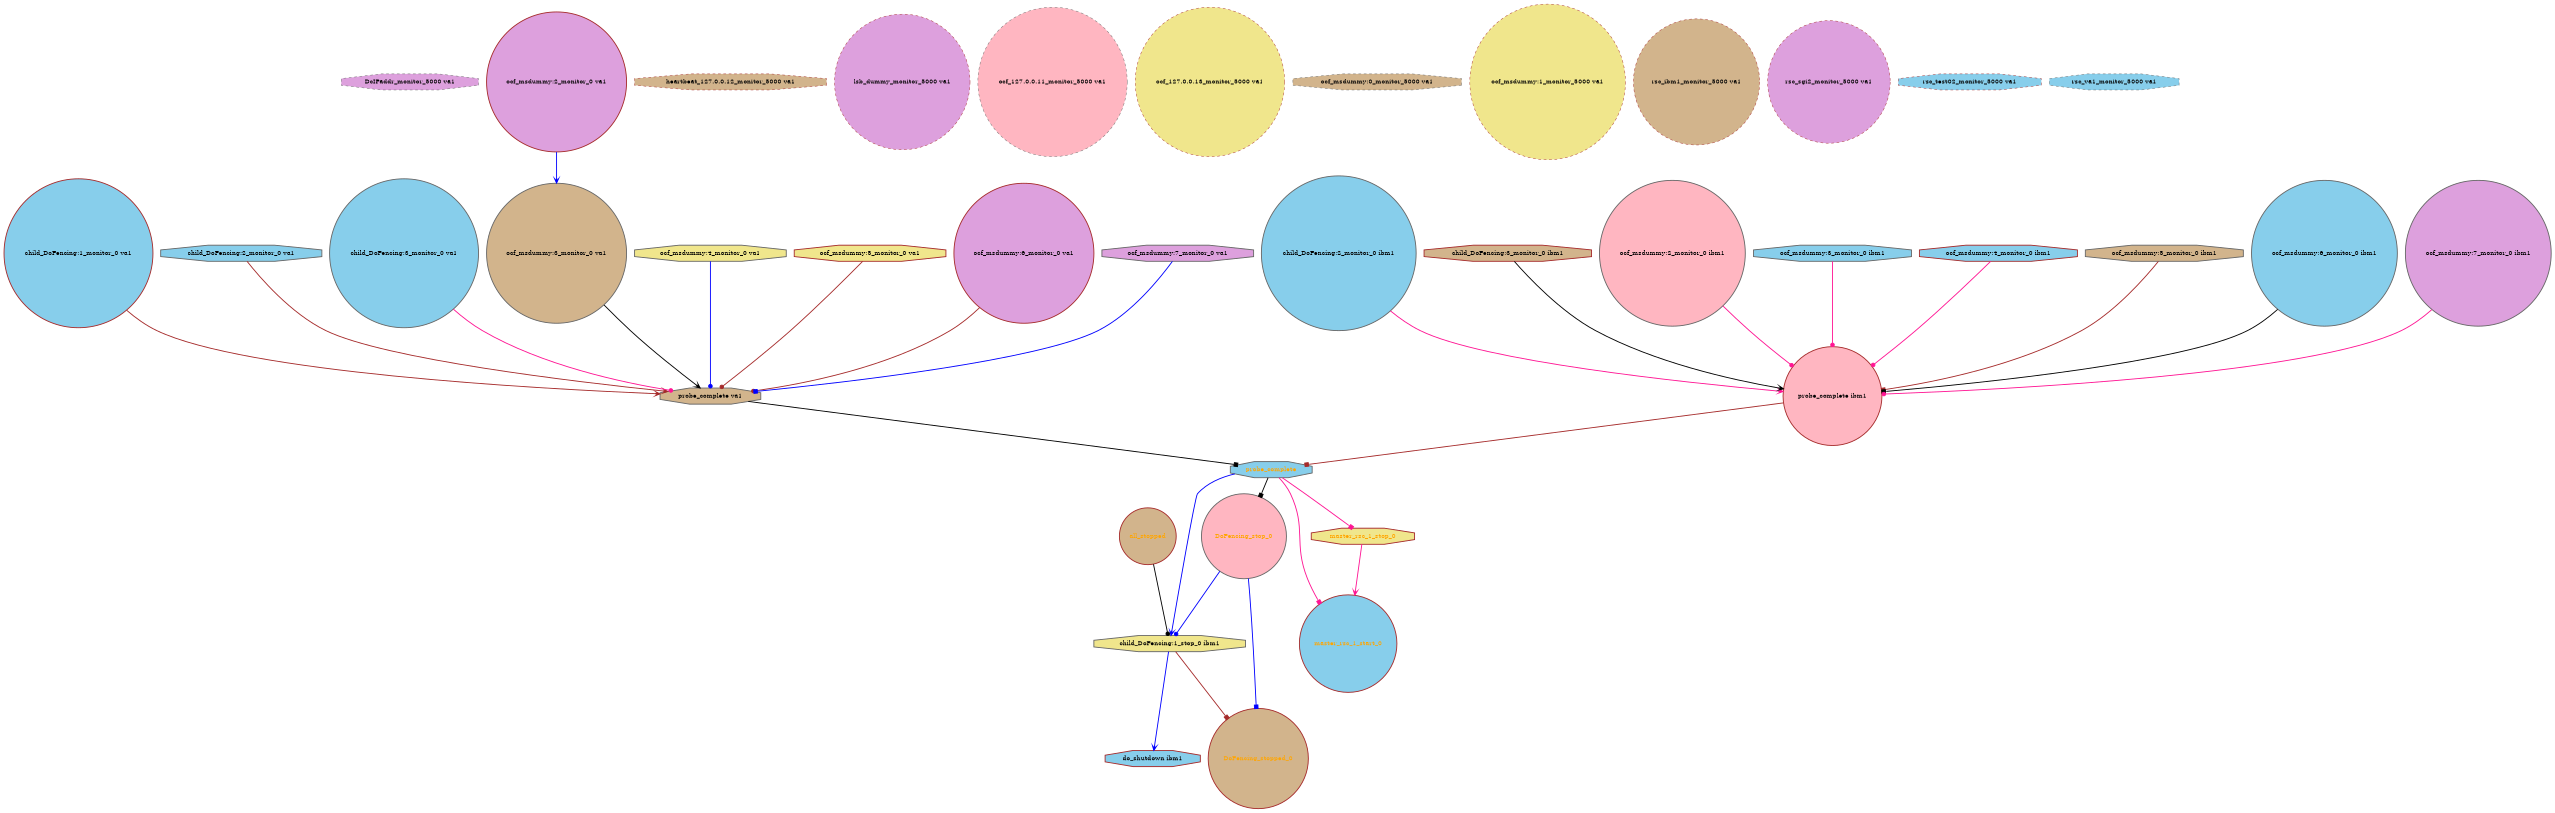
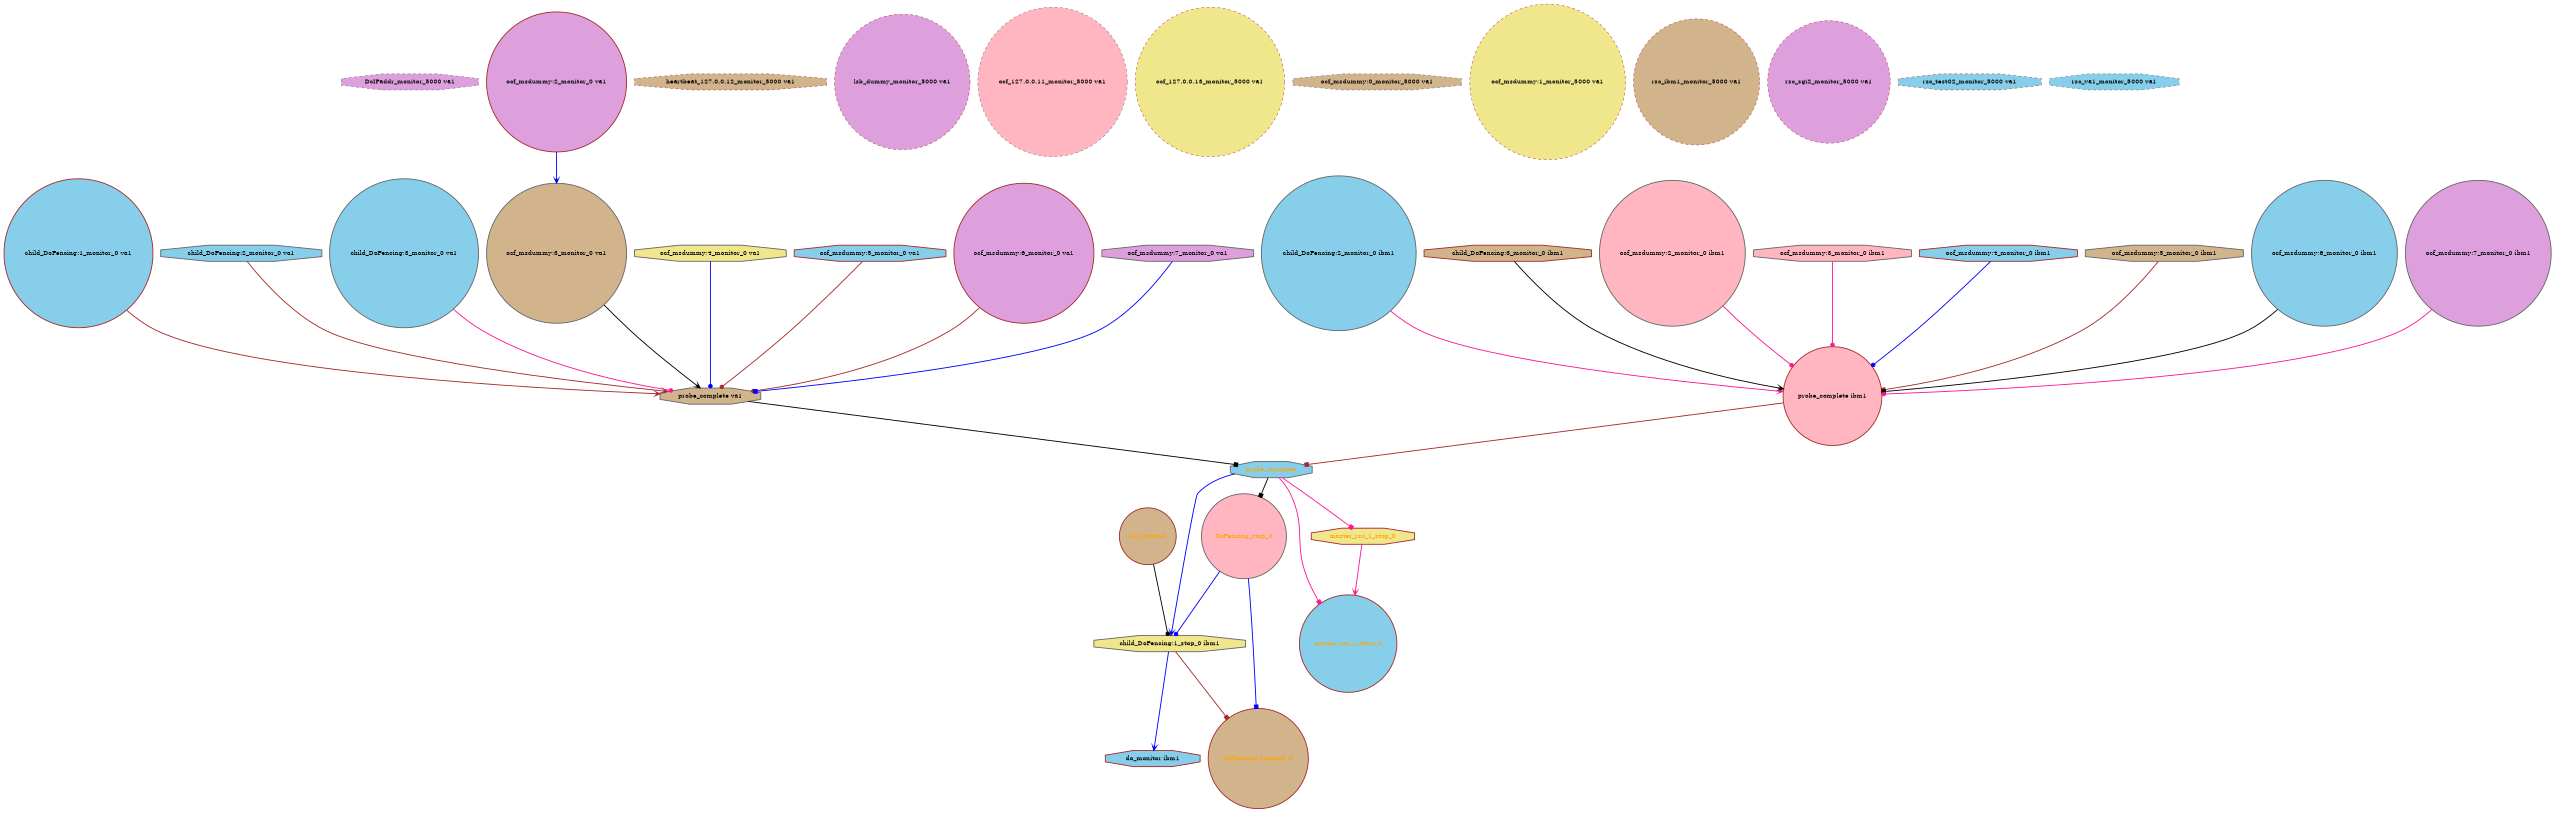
(870, 253) -> (870, 253)
(1832, 253) -> (1832, 253)
(1934, 314) -> (1934, 314)
(1153, 759) -> (1153, 759)
